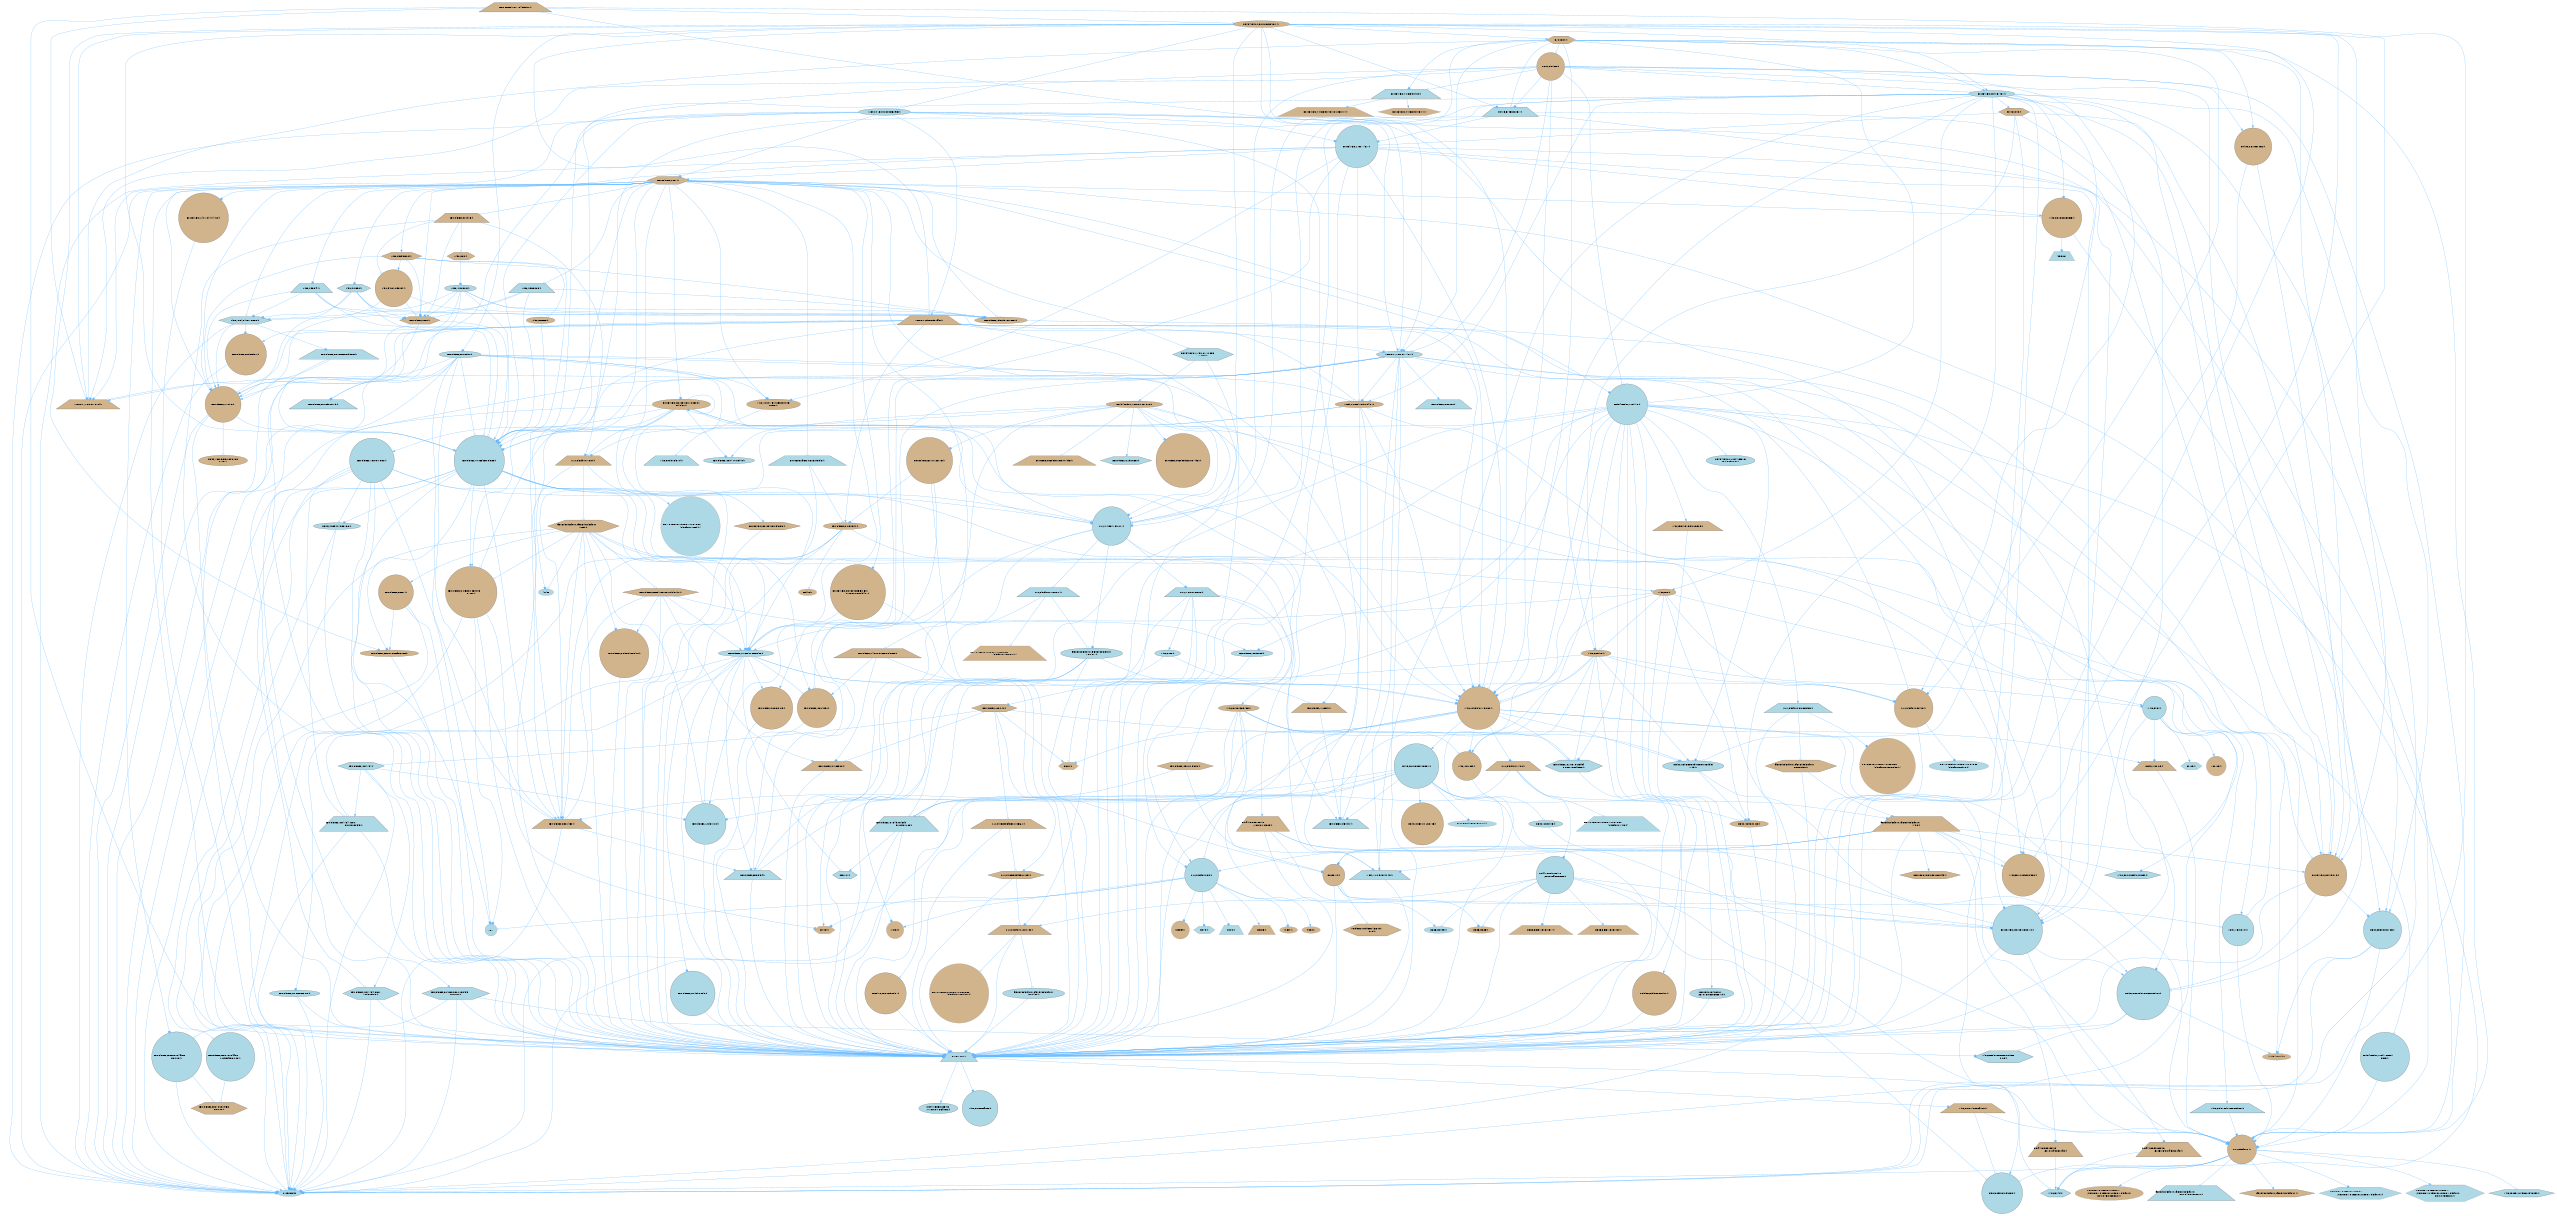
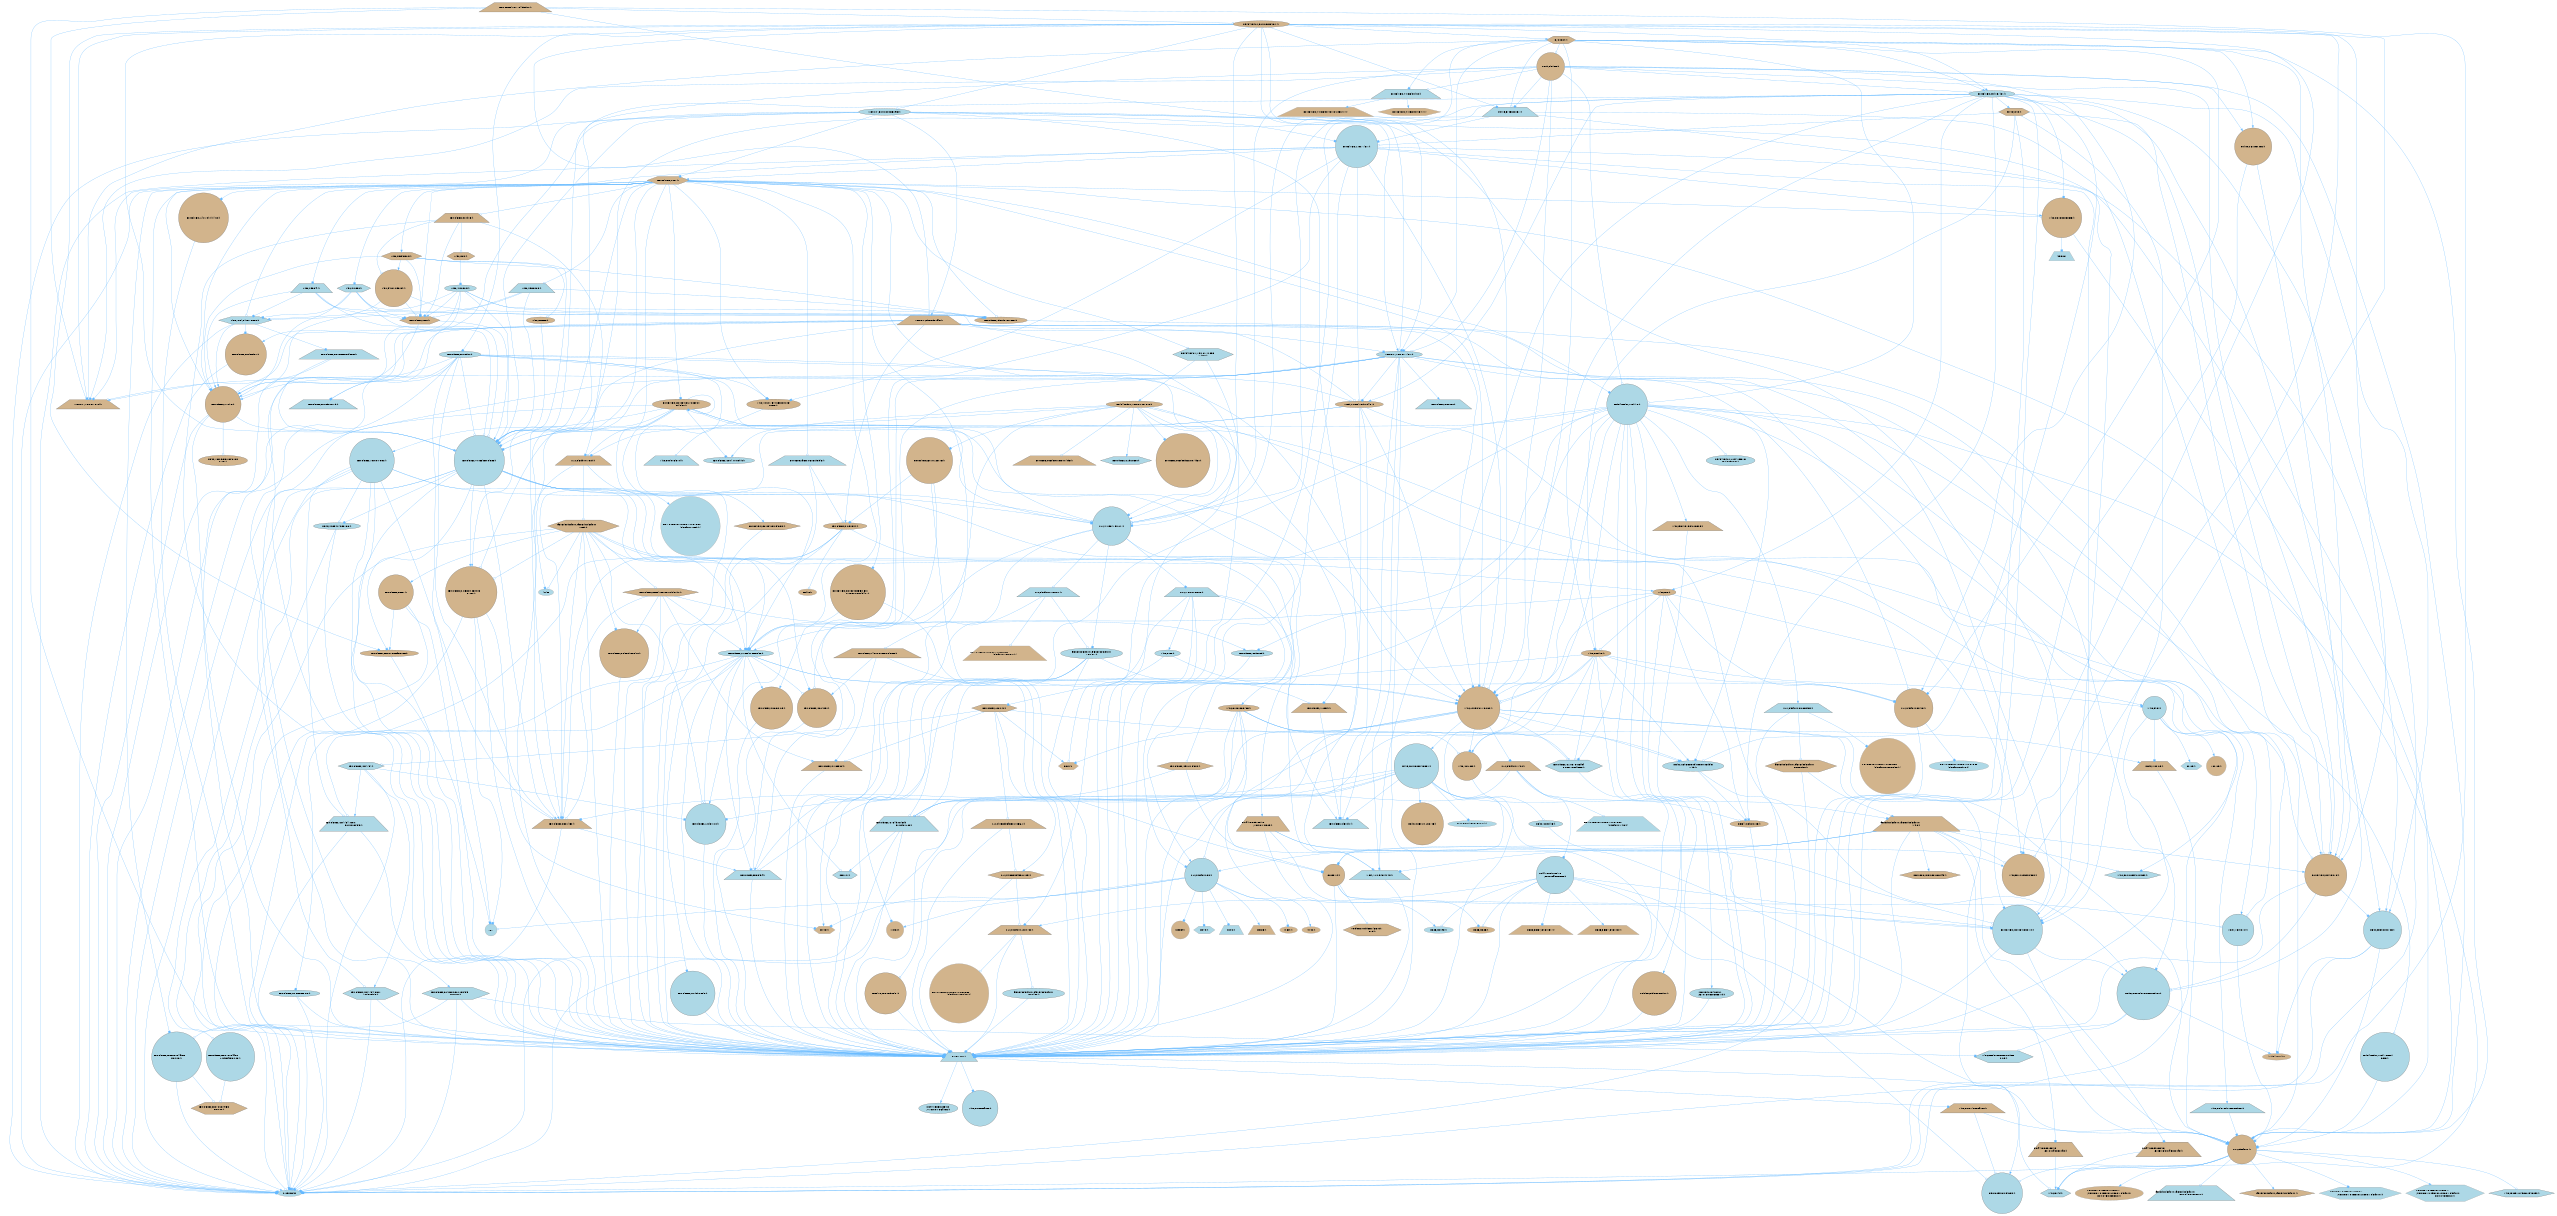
(1749, 824) -> (1749, 824)
(1311, 930) -> (1311, 930)
